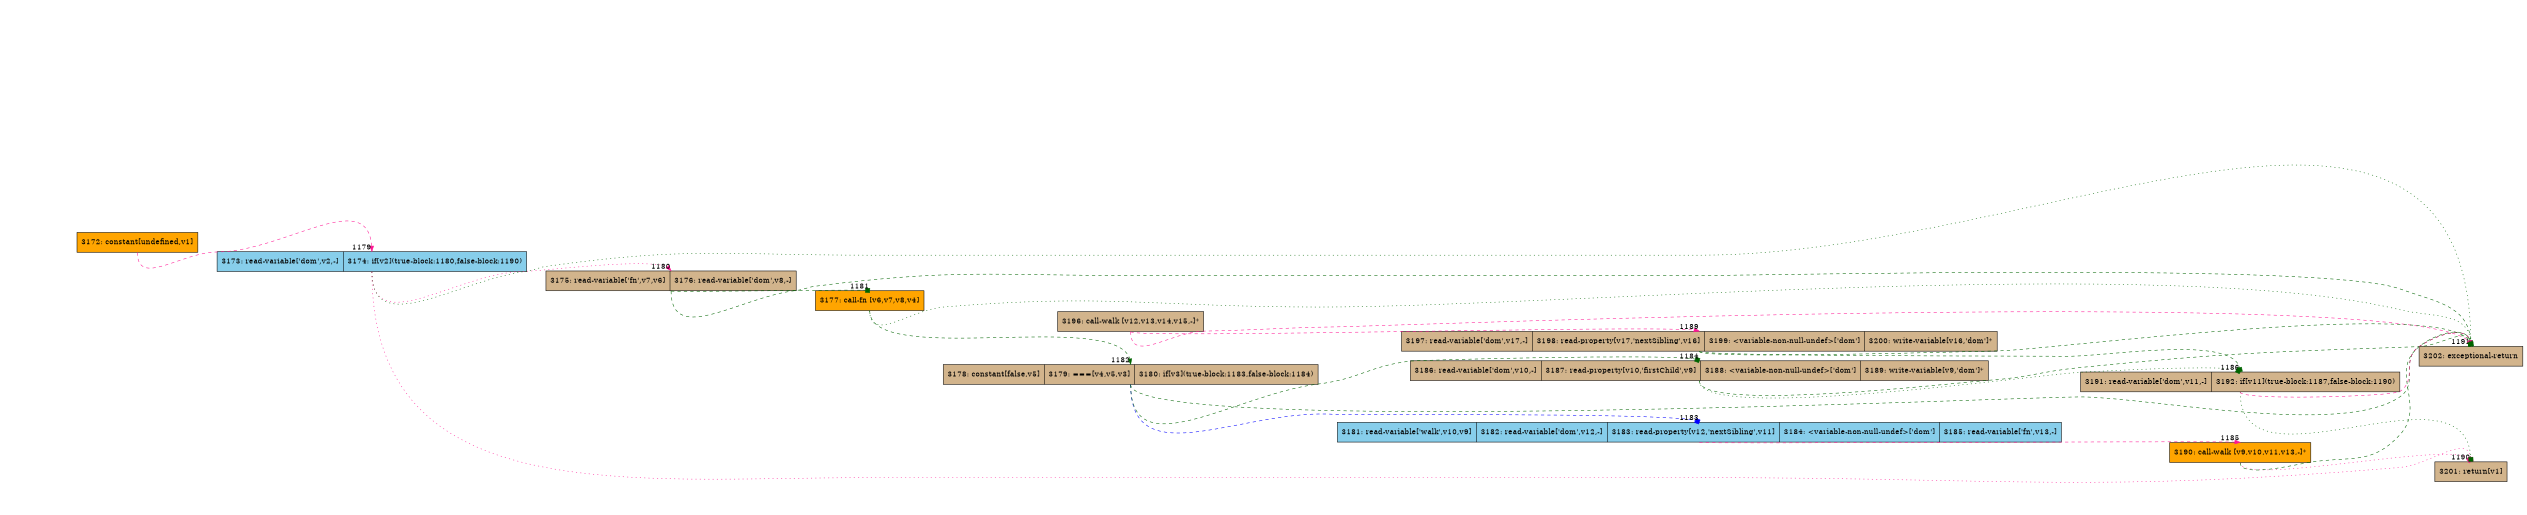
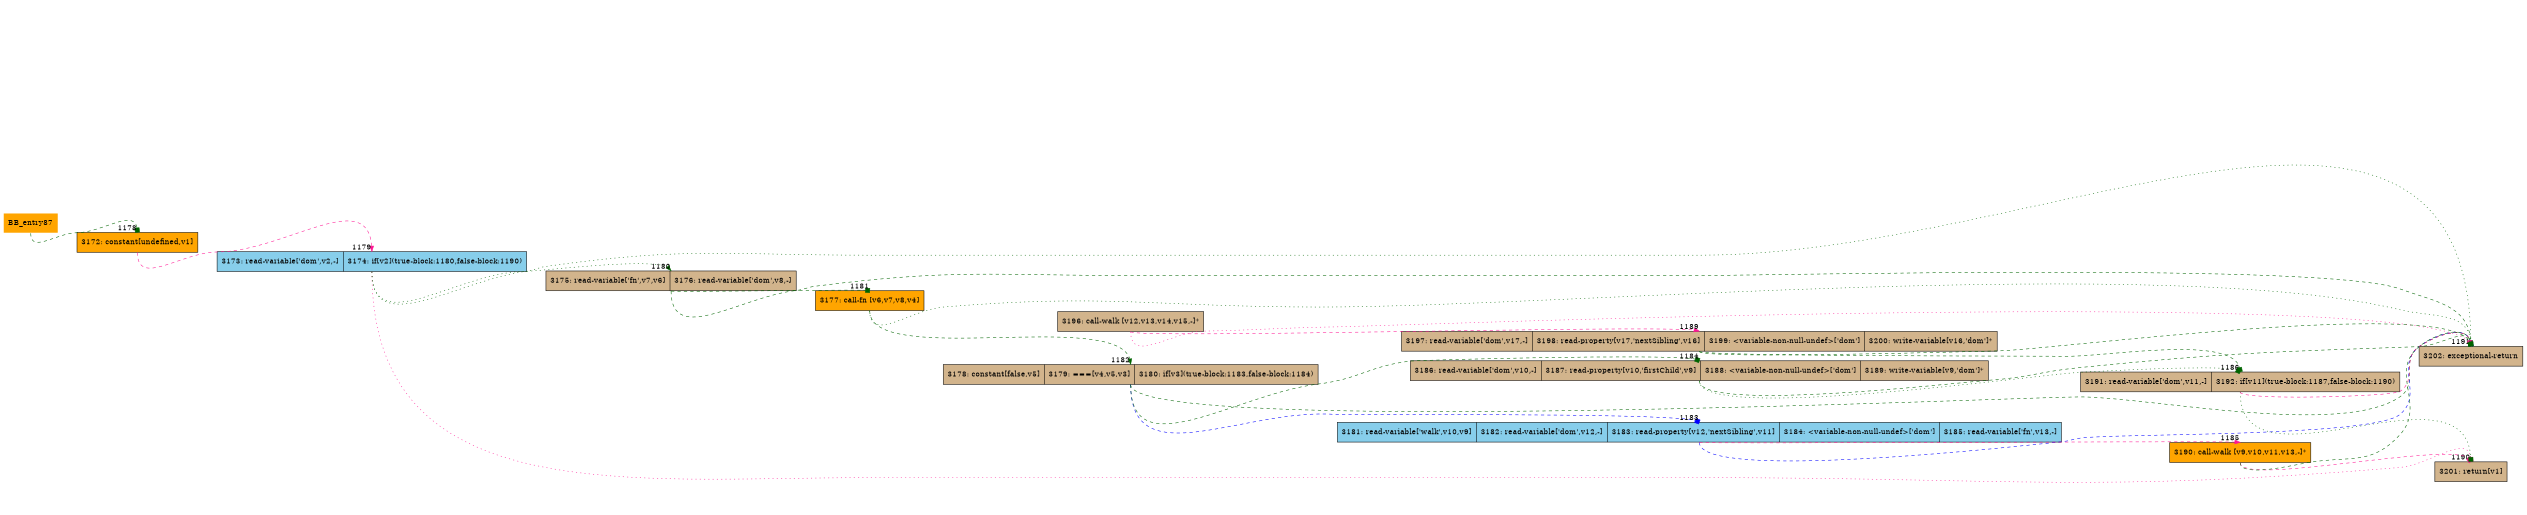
none -> (31, 223)
(477, 280) -> (477, 280)
(1795, 315) -> (1795, 315)
none -> (2114, 436)
(2353, 462) -> (2353, 462)
